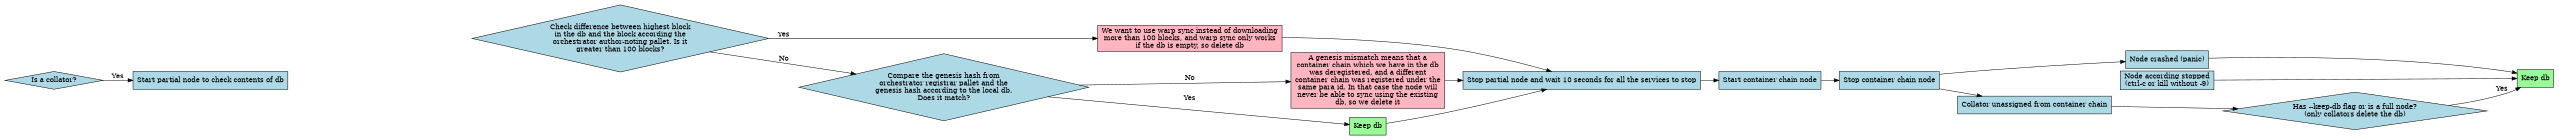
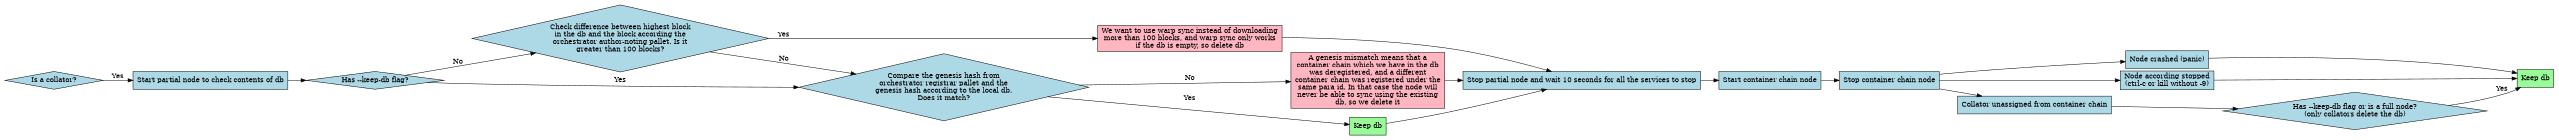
none -> (375, 80)
none -> (2027, 80)
